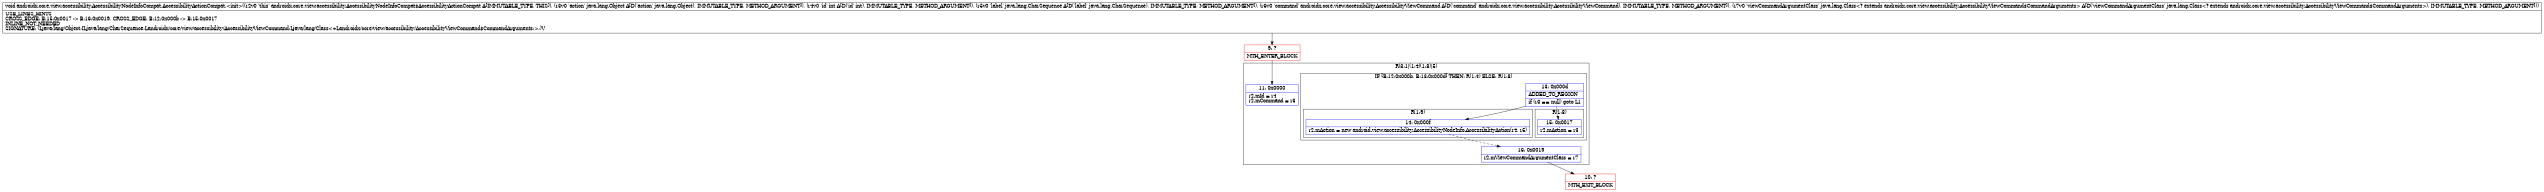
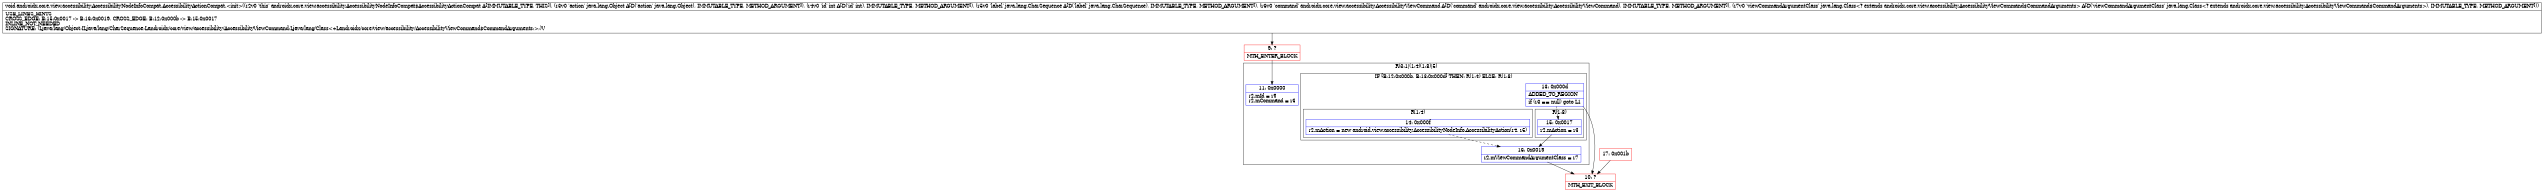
(1263, 96) -> (1263, 96)
(1418, 113) -> (1418, 113)
(1497, 113) -> (1594, 137)
none -> (1544, 142)
none -> (1616, 154)
